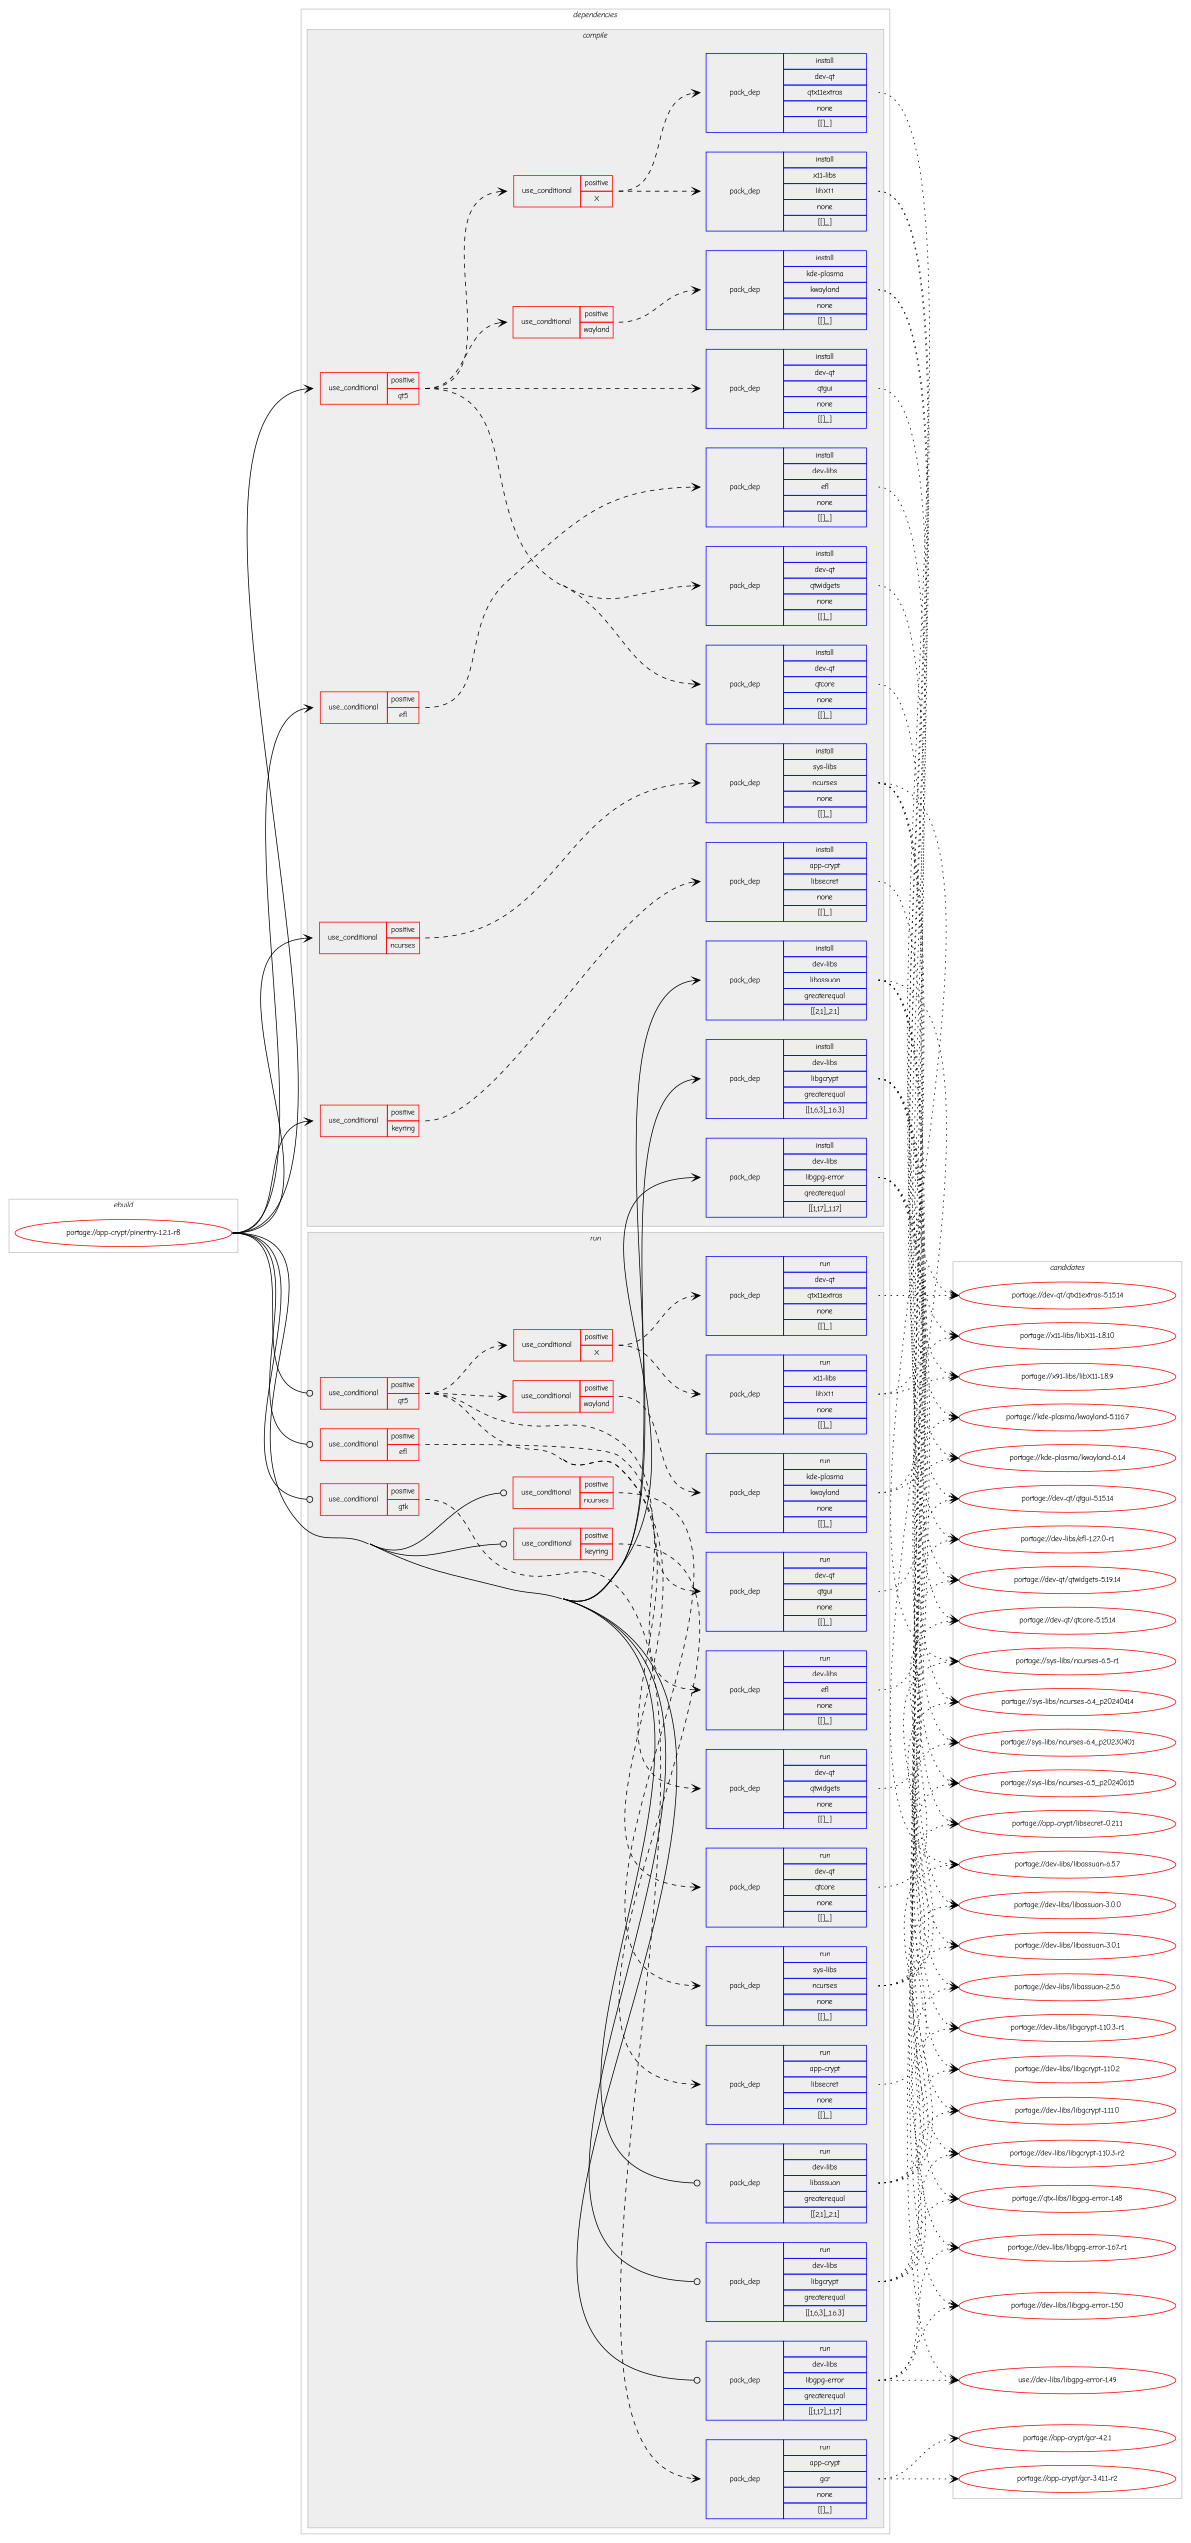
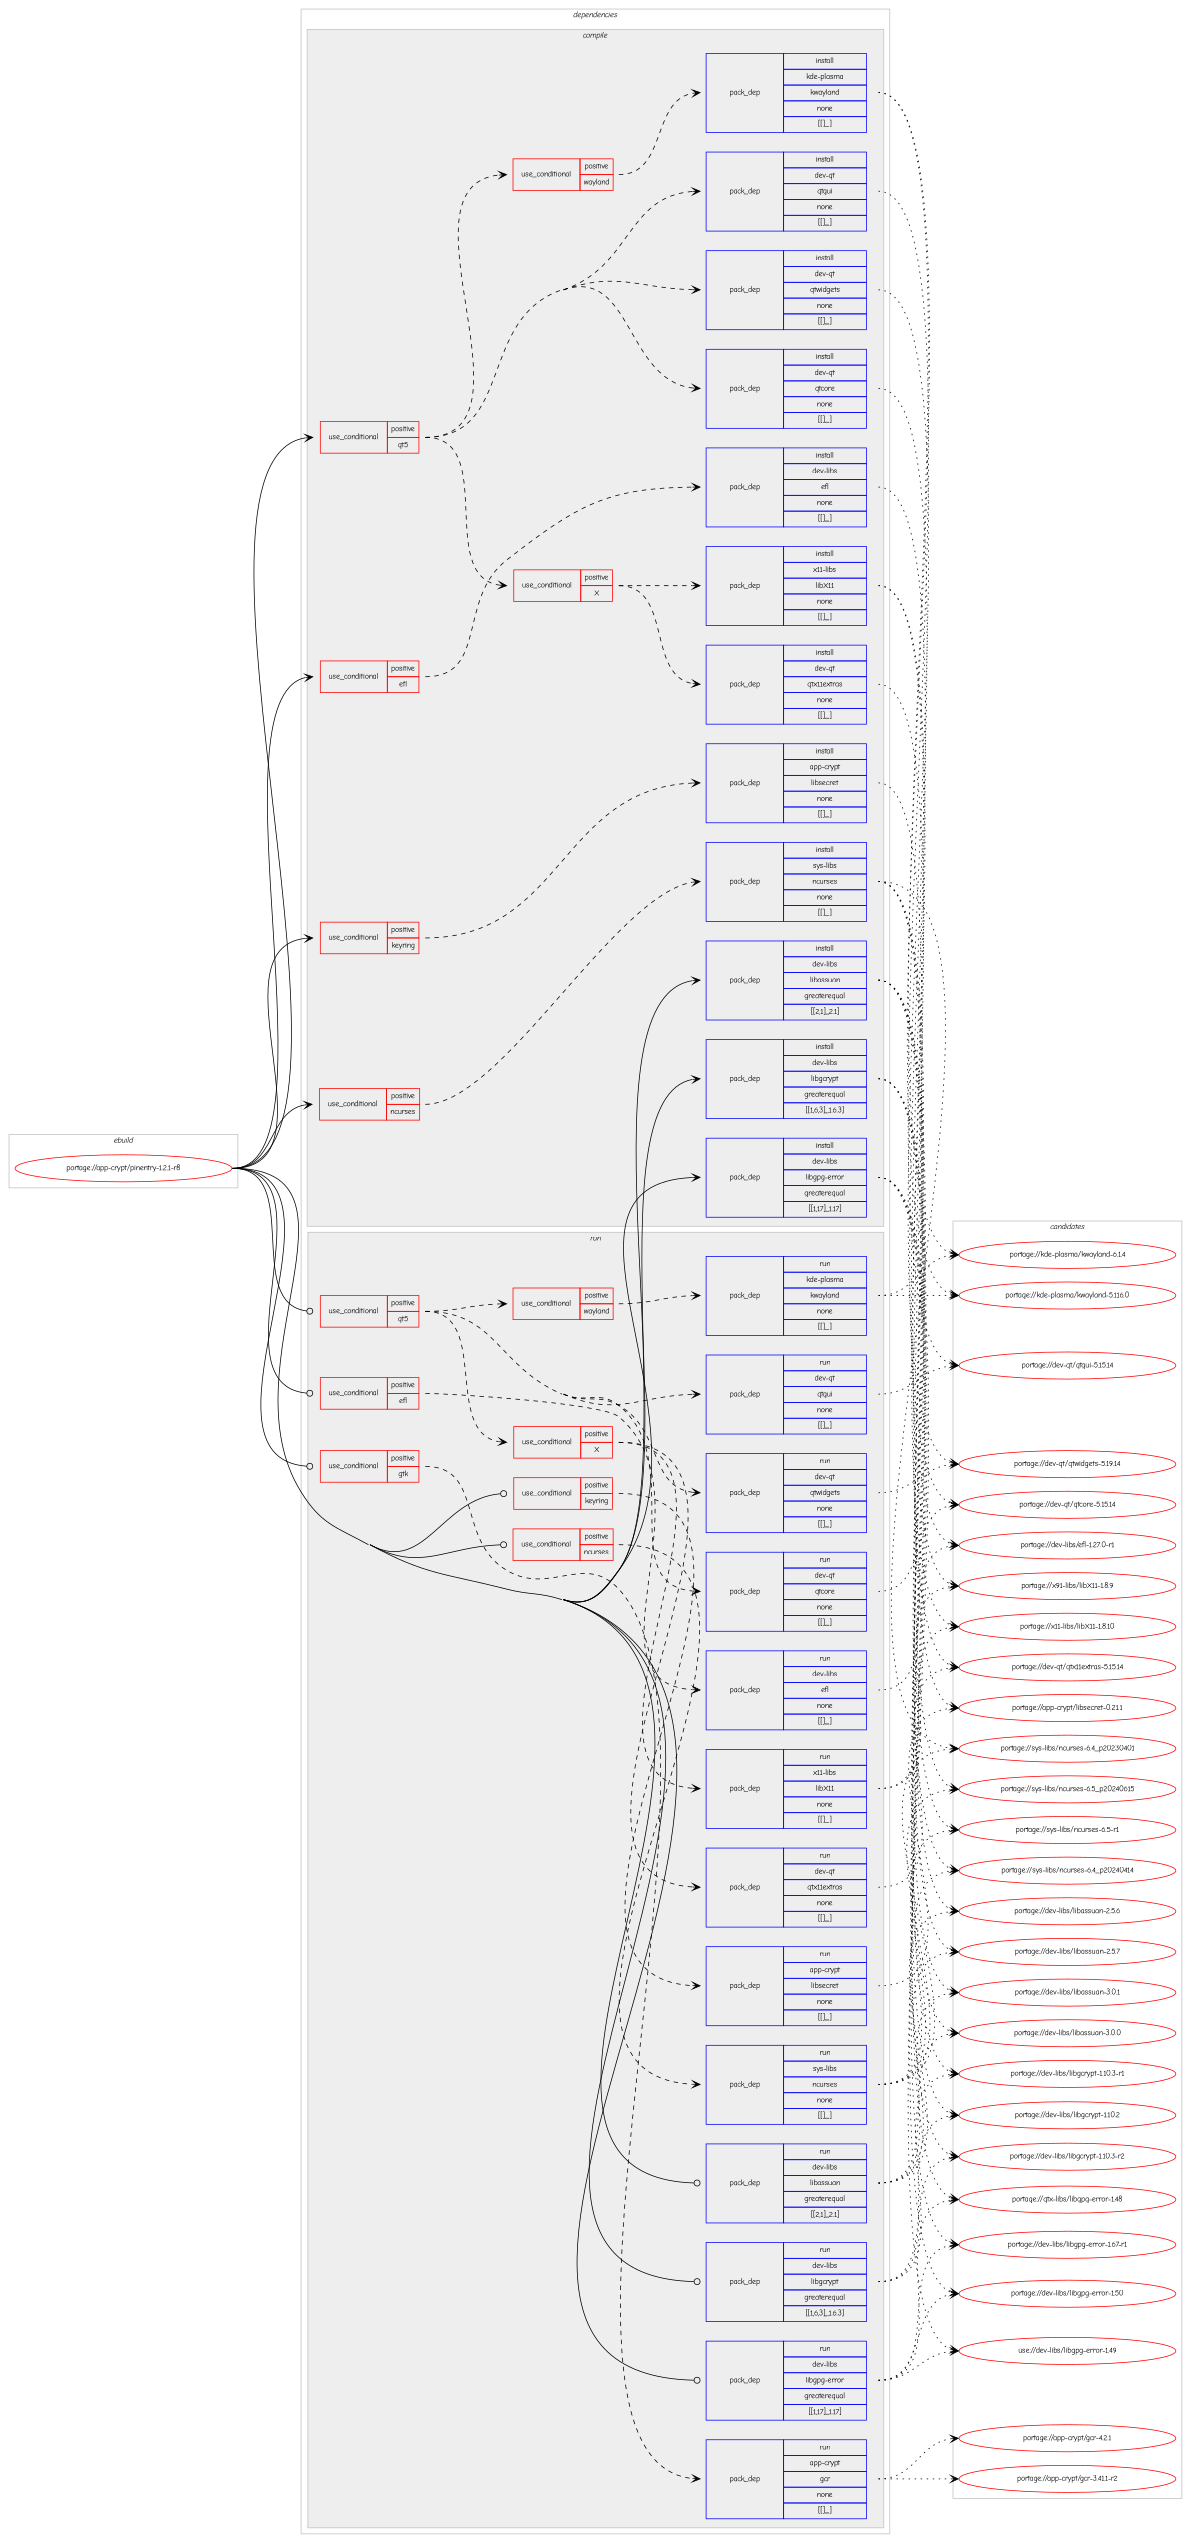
(1067, 1417) -> (1067, 1296)
(1067, 1865) -> (1067, 1952)
(1067, 2111) -> none
